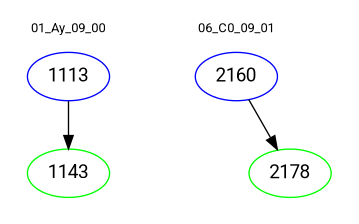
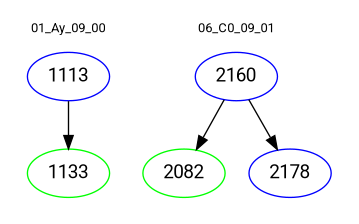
(68, 173) -> (68, 173)
none -> (184, 173)
(290, 173) -> (290, 173)
